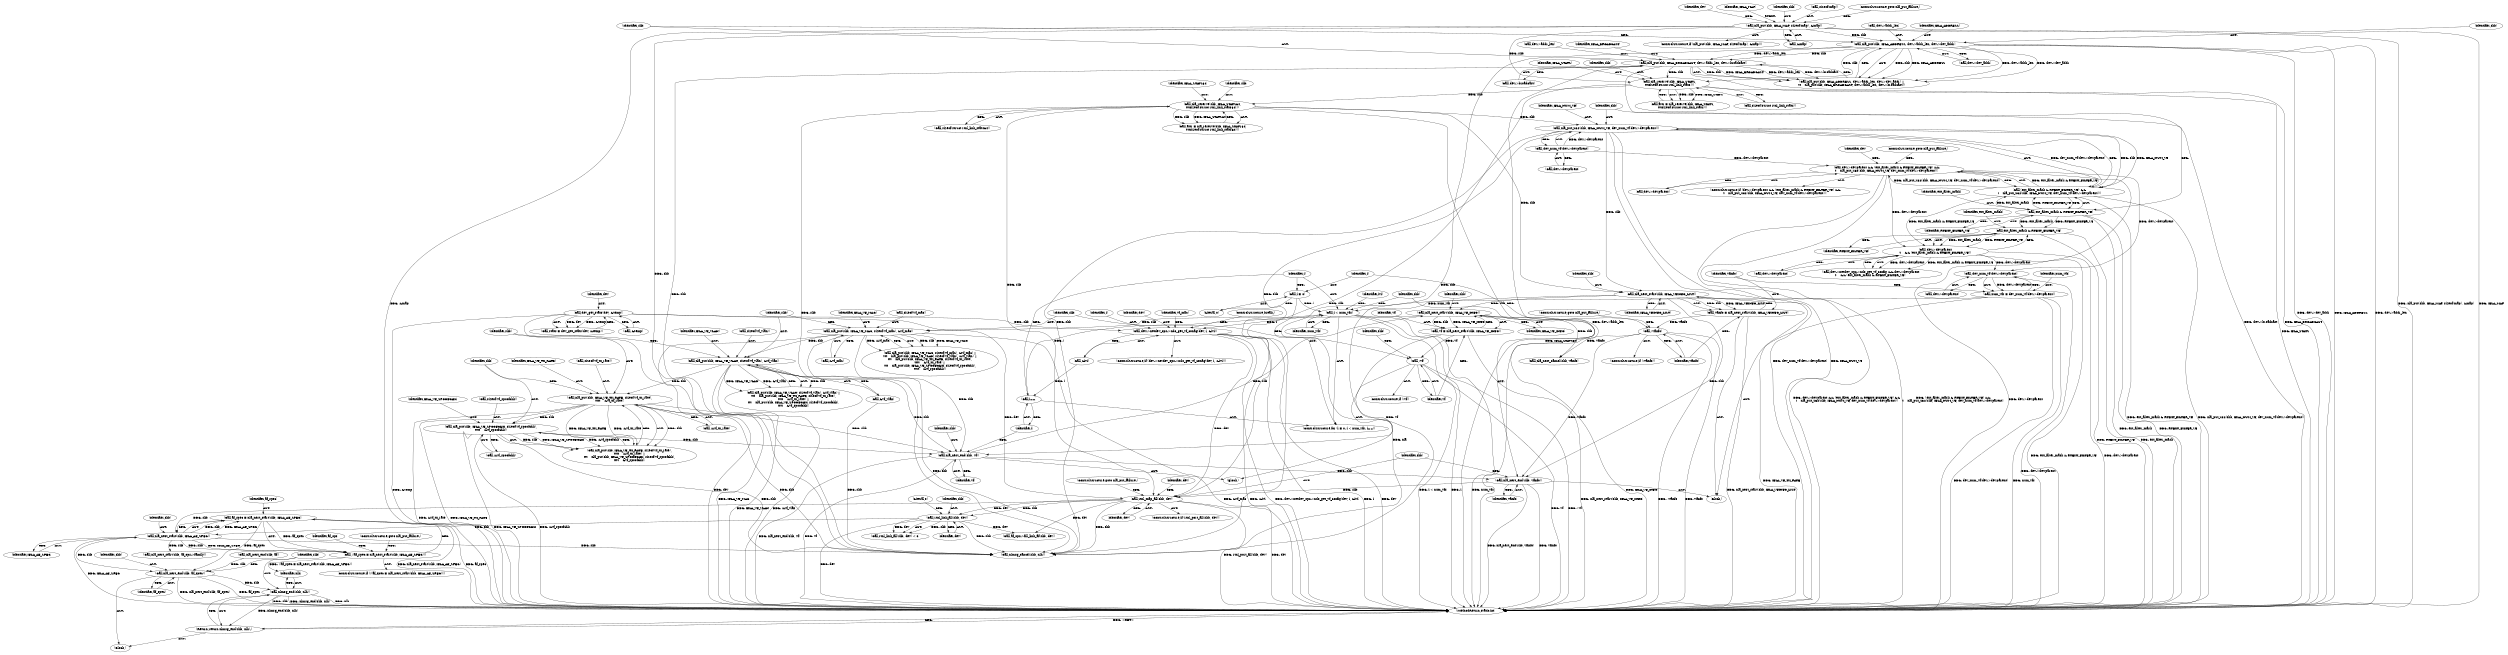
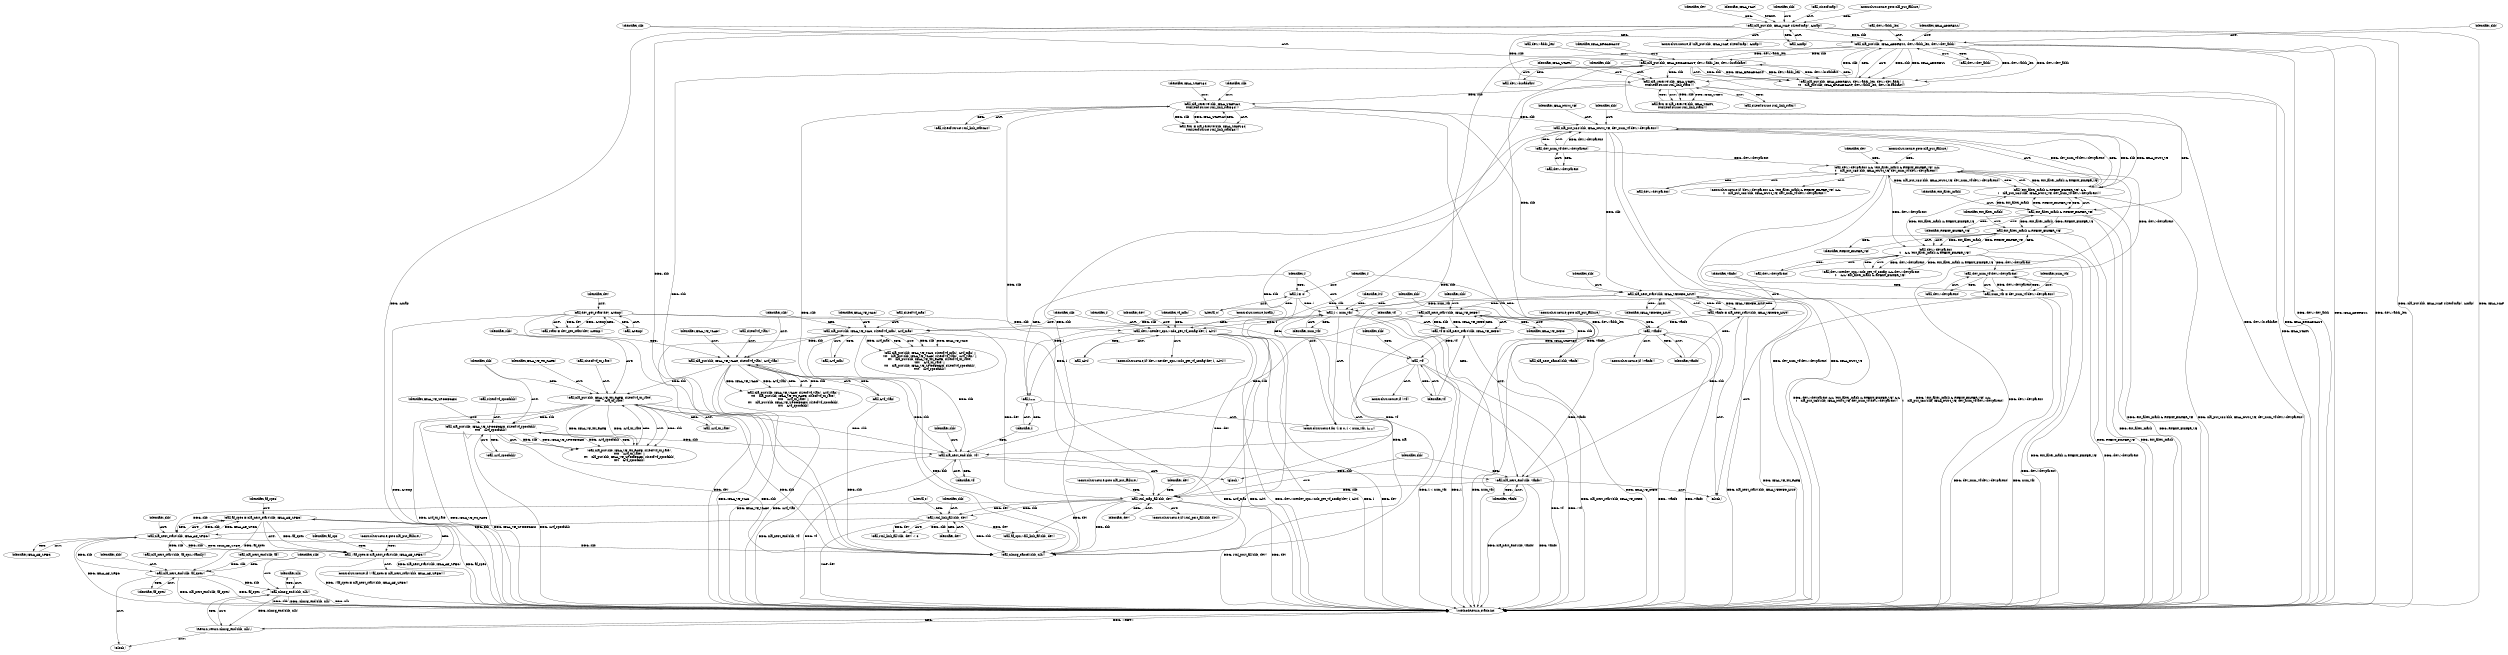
(1057, 379) -> (1063, 343)
(301, 561) -> (845, 608)
(828, 564) -> (828, 564)
